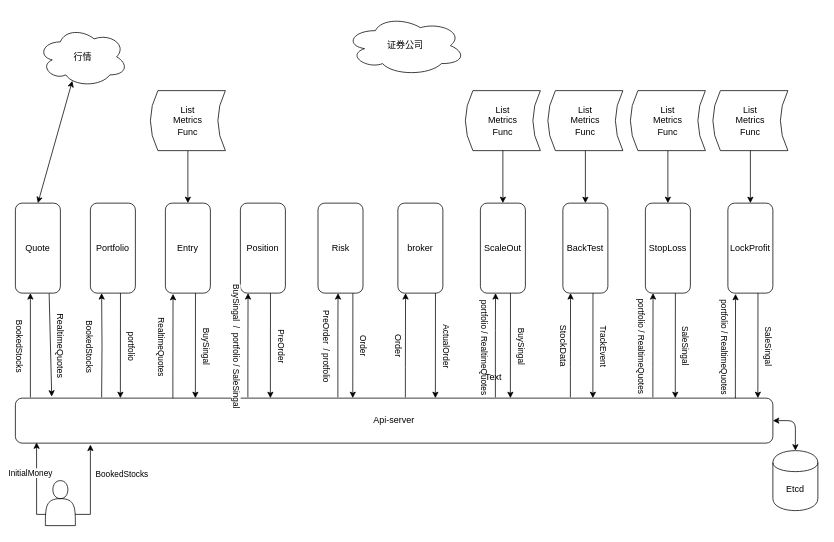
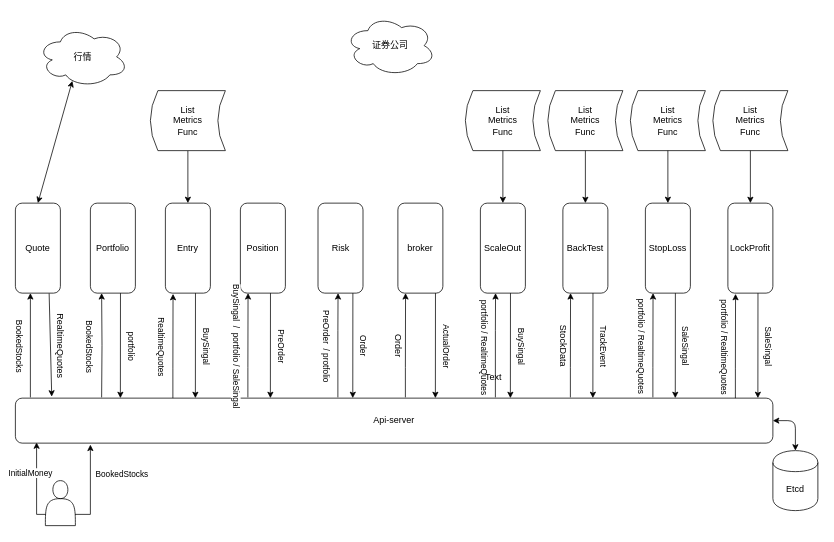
(405, 45) -> (390, 45)
